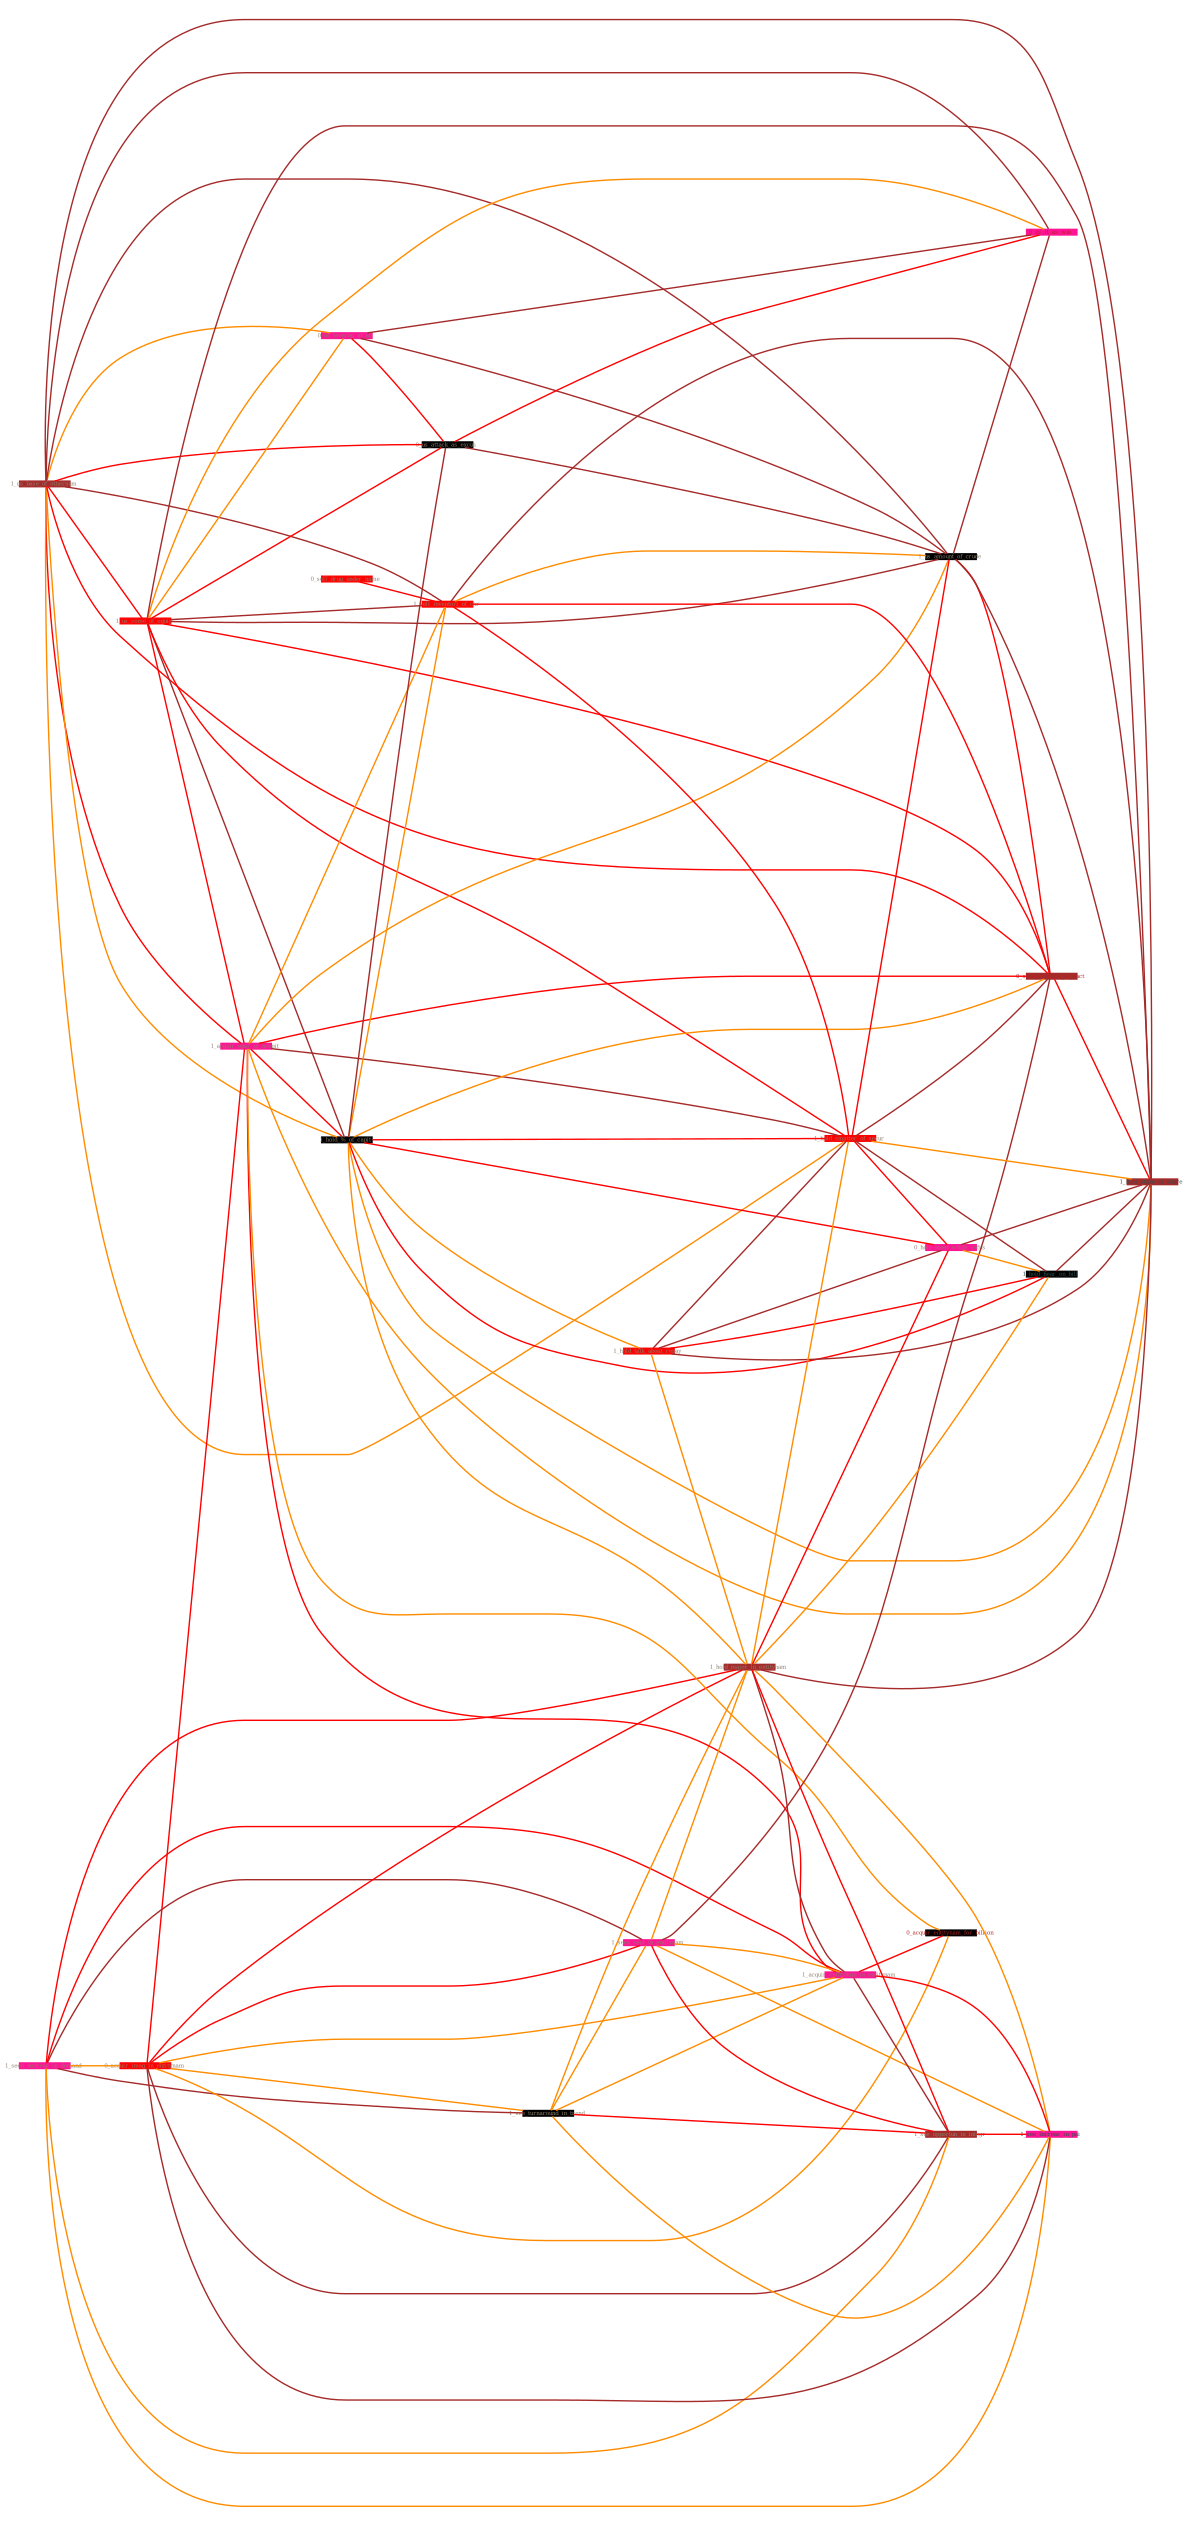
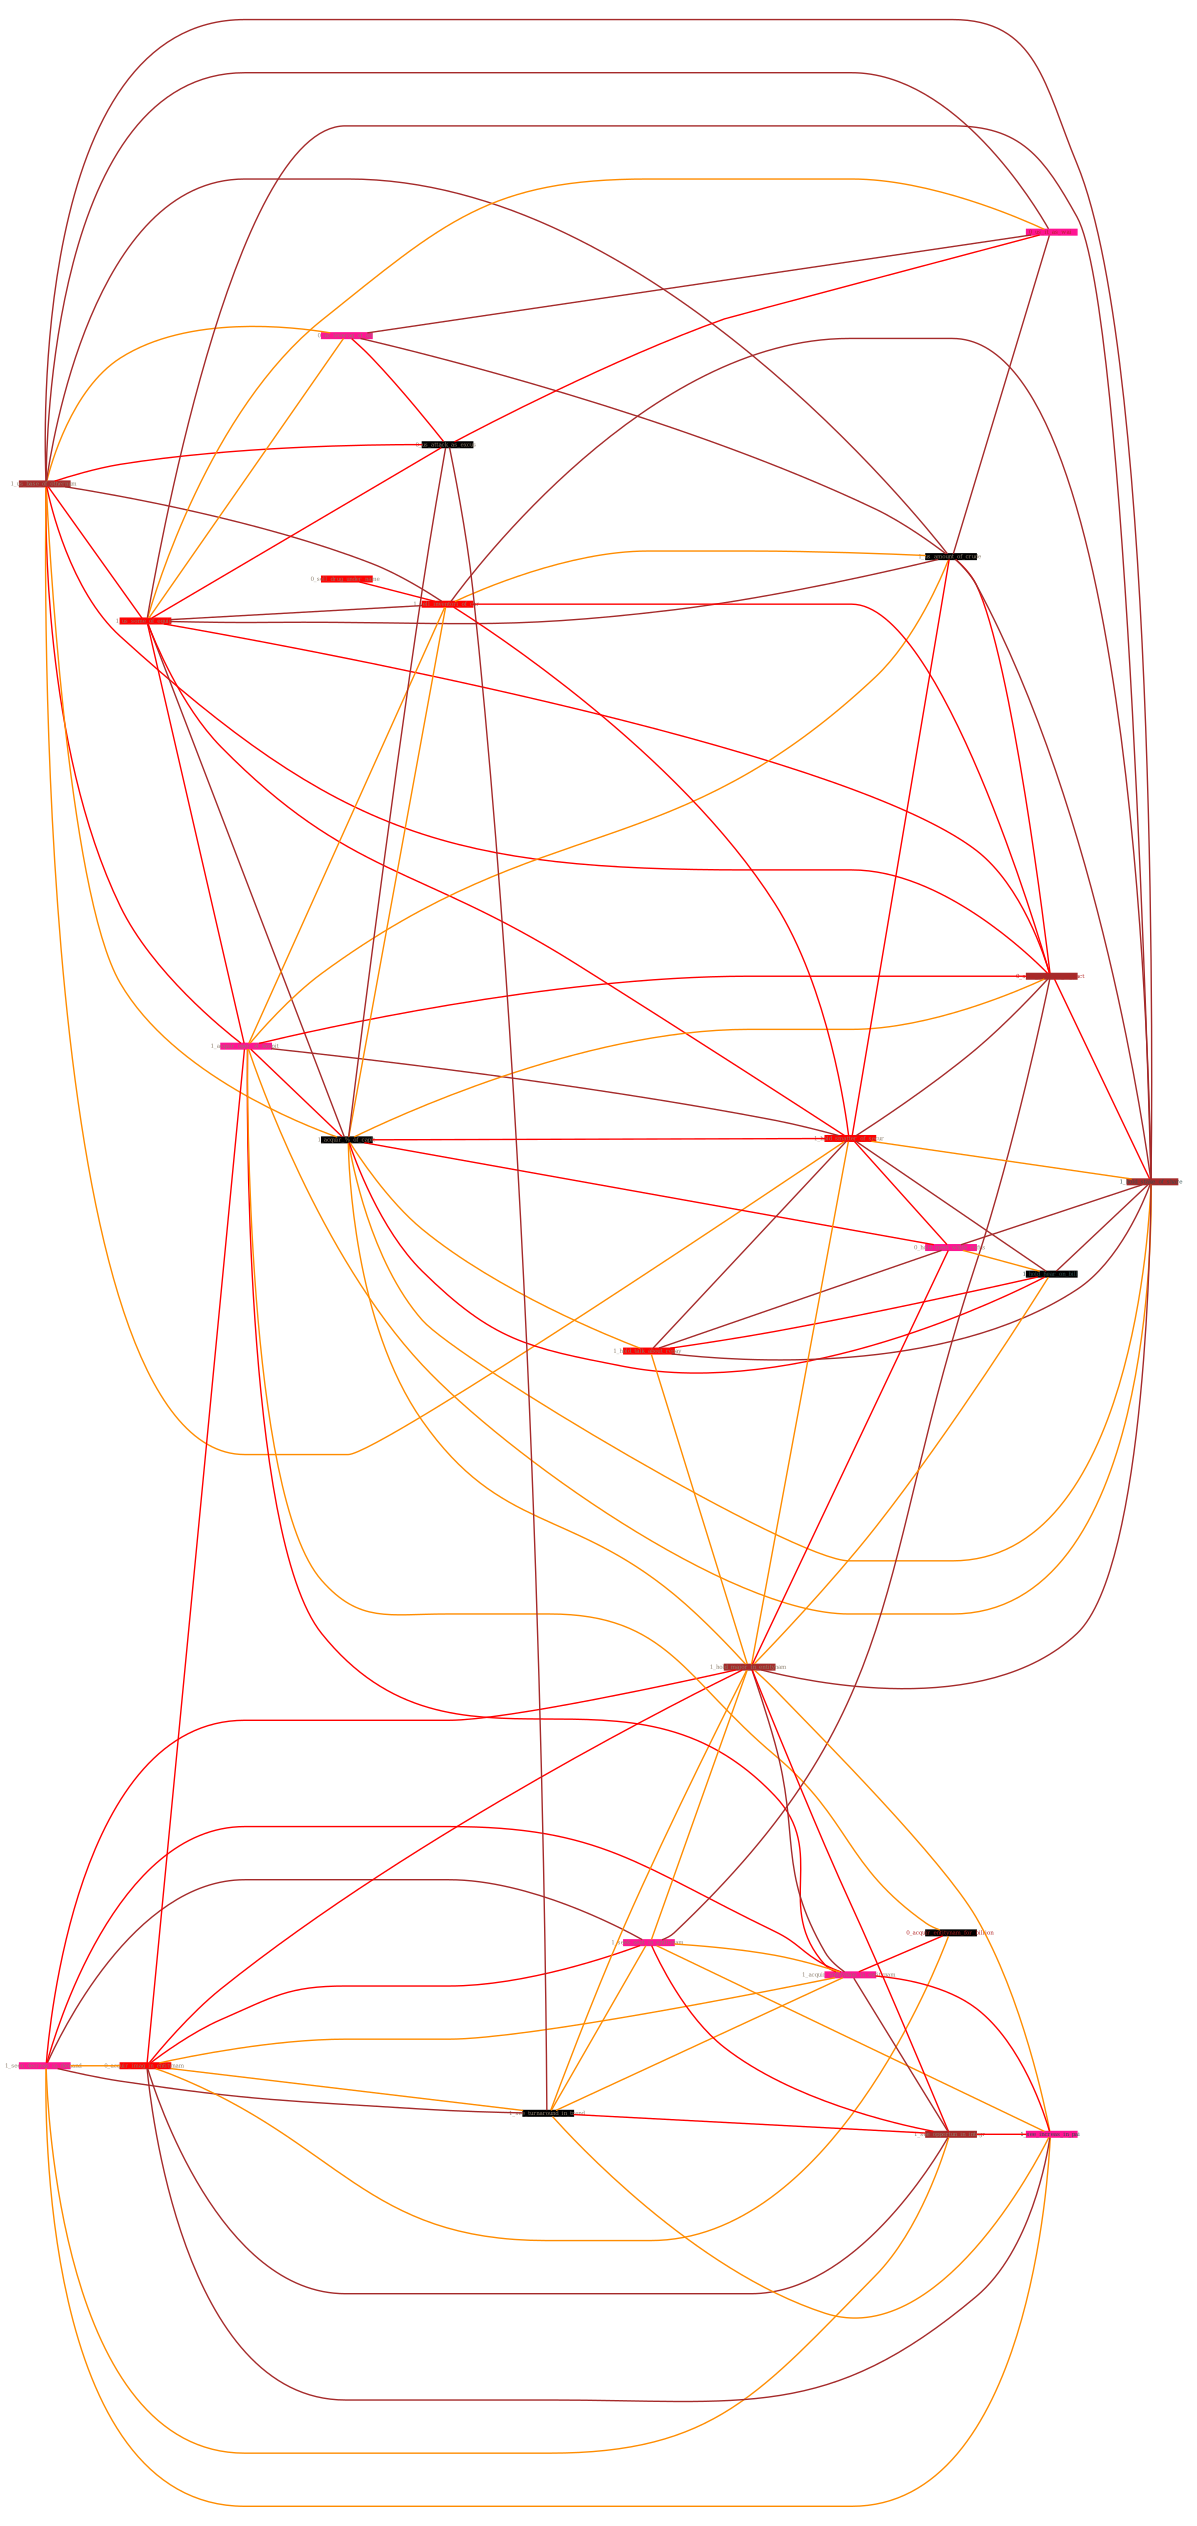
(704, 495) -> (523, 1277)
(347, 1140) -> (347, 1140)
